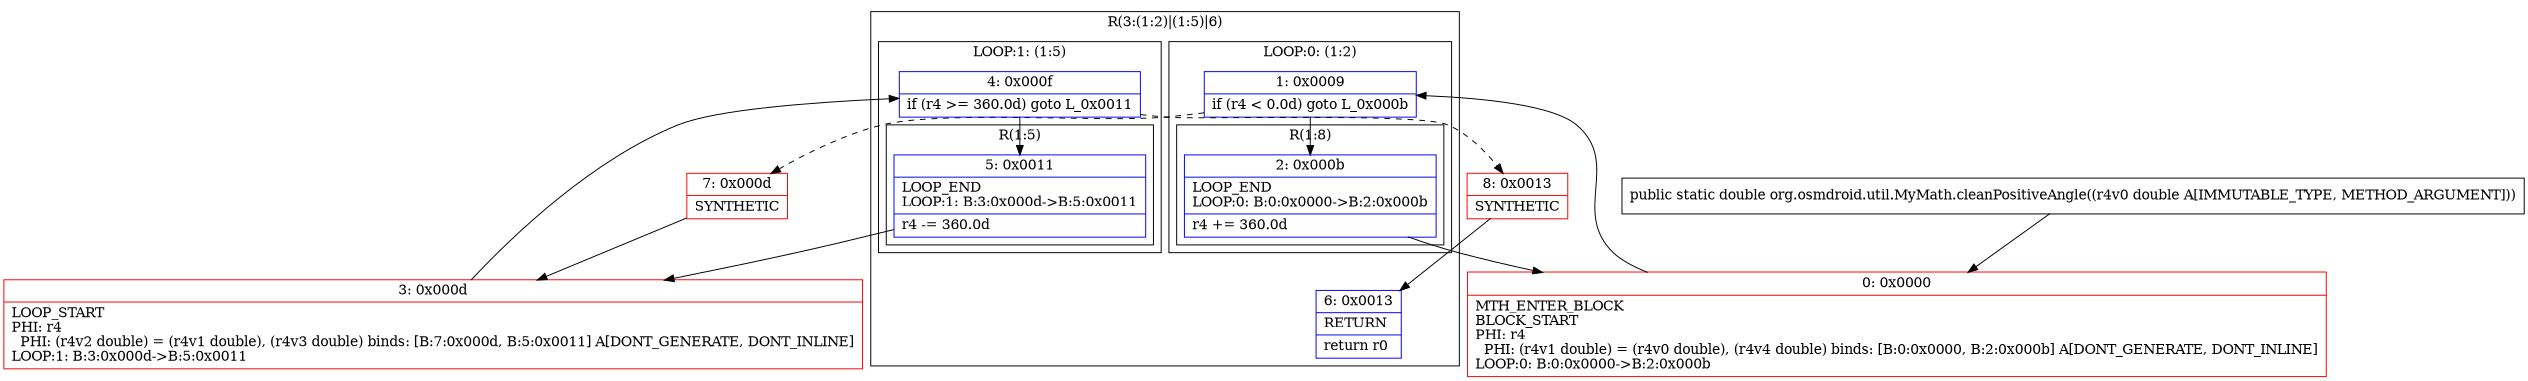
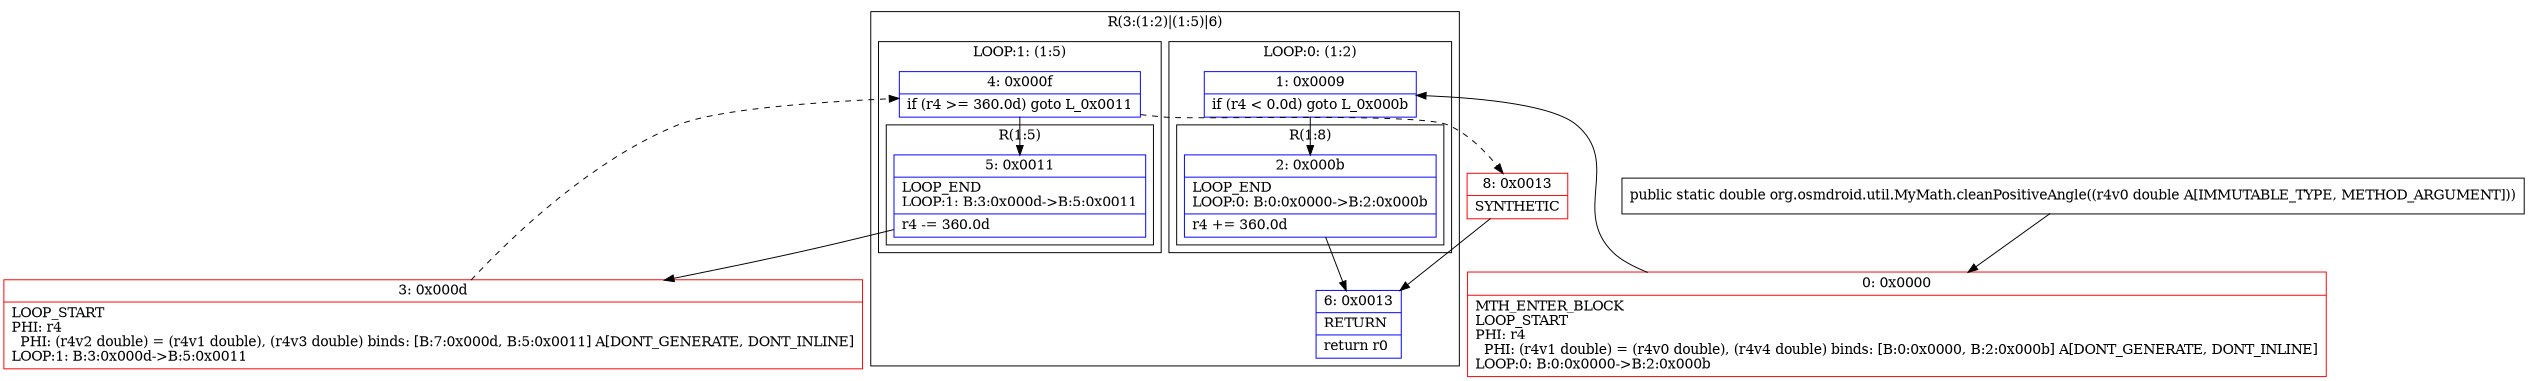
(657, 135) -> (657, 135)
(737, 196) -> none
(1470, 256) -> (1334, 259)
(1527, 321) -> (1522, 321)
